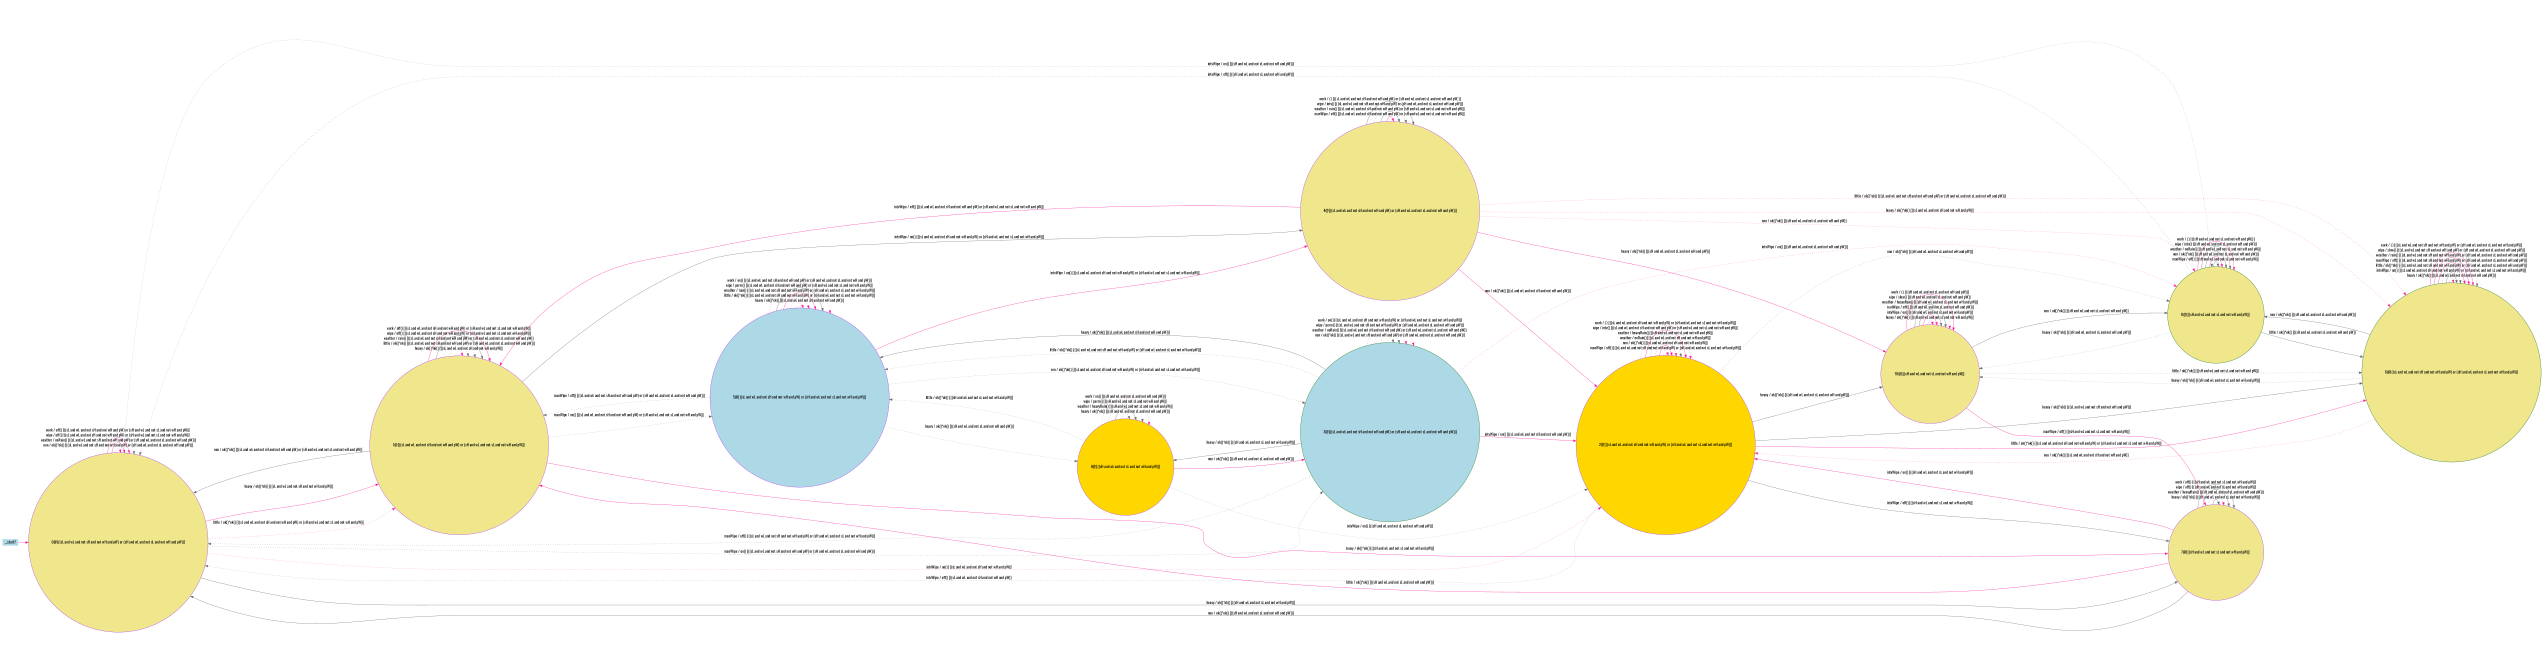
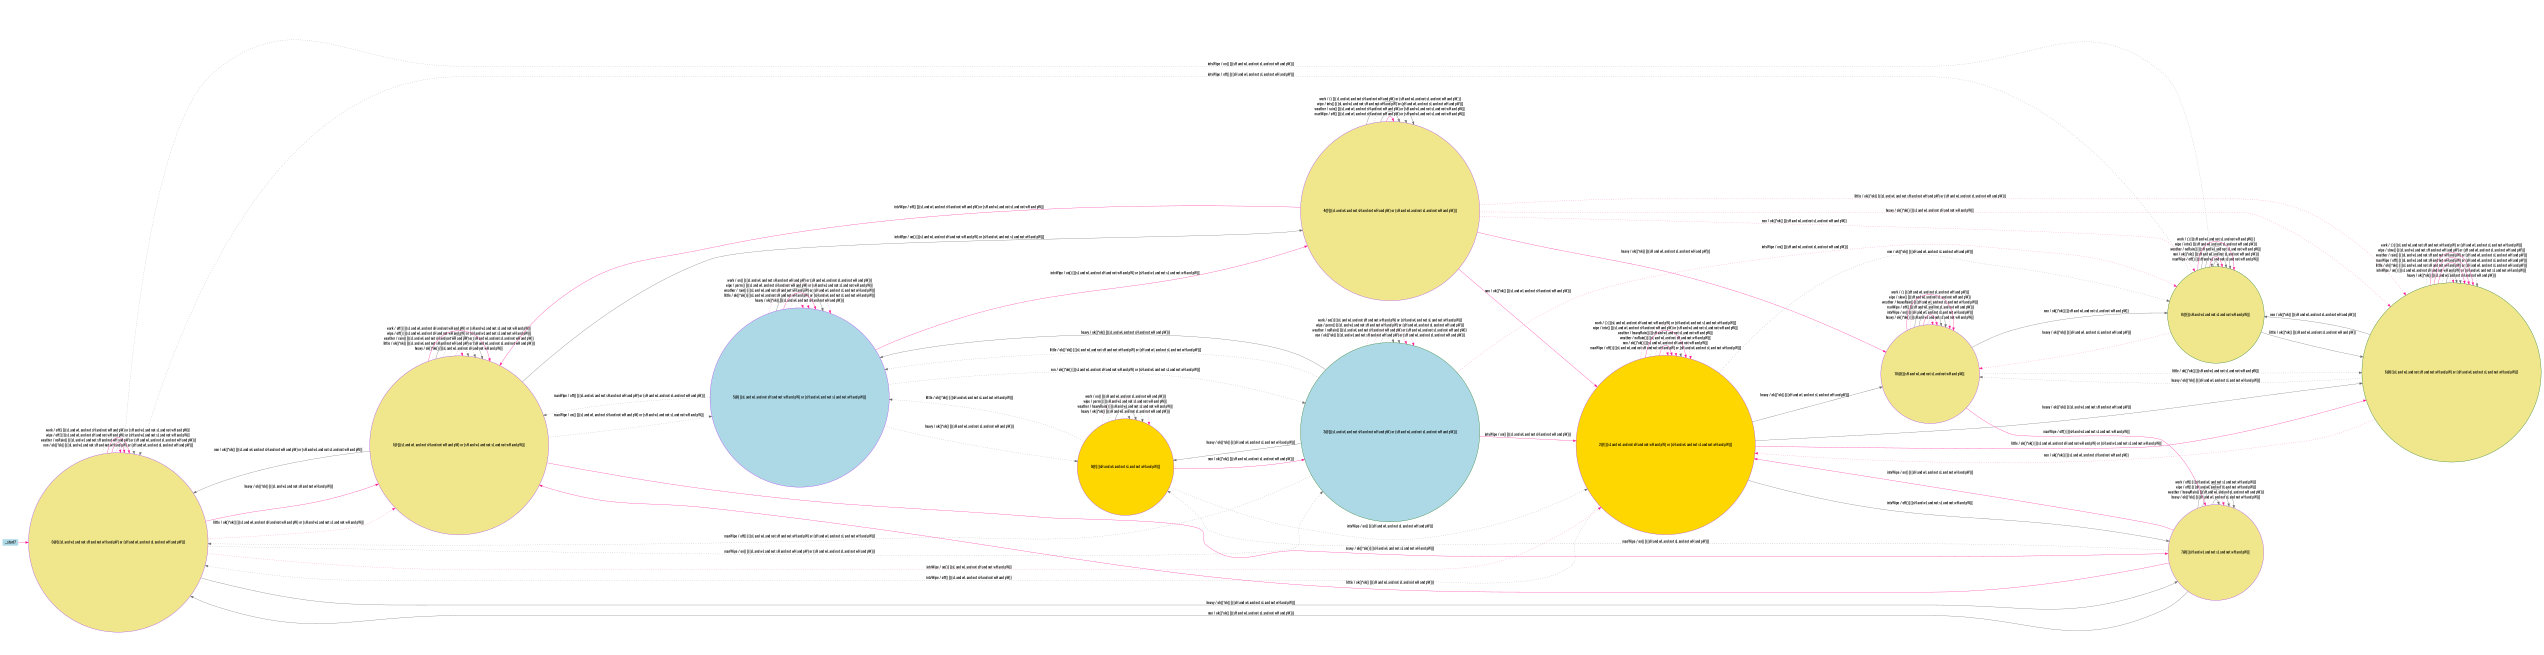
(2077, 354) -> (2077, 354)
none -> (1660, 544)
